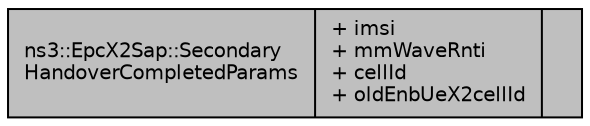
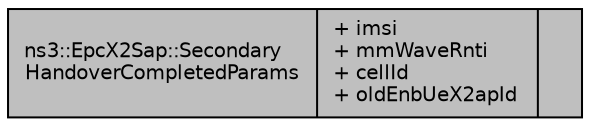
(428, 95) -> (425, 95)
